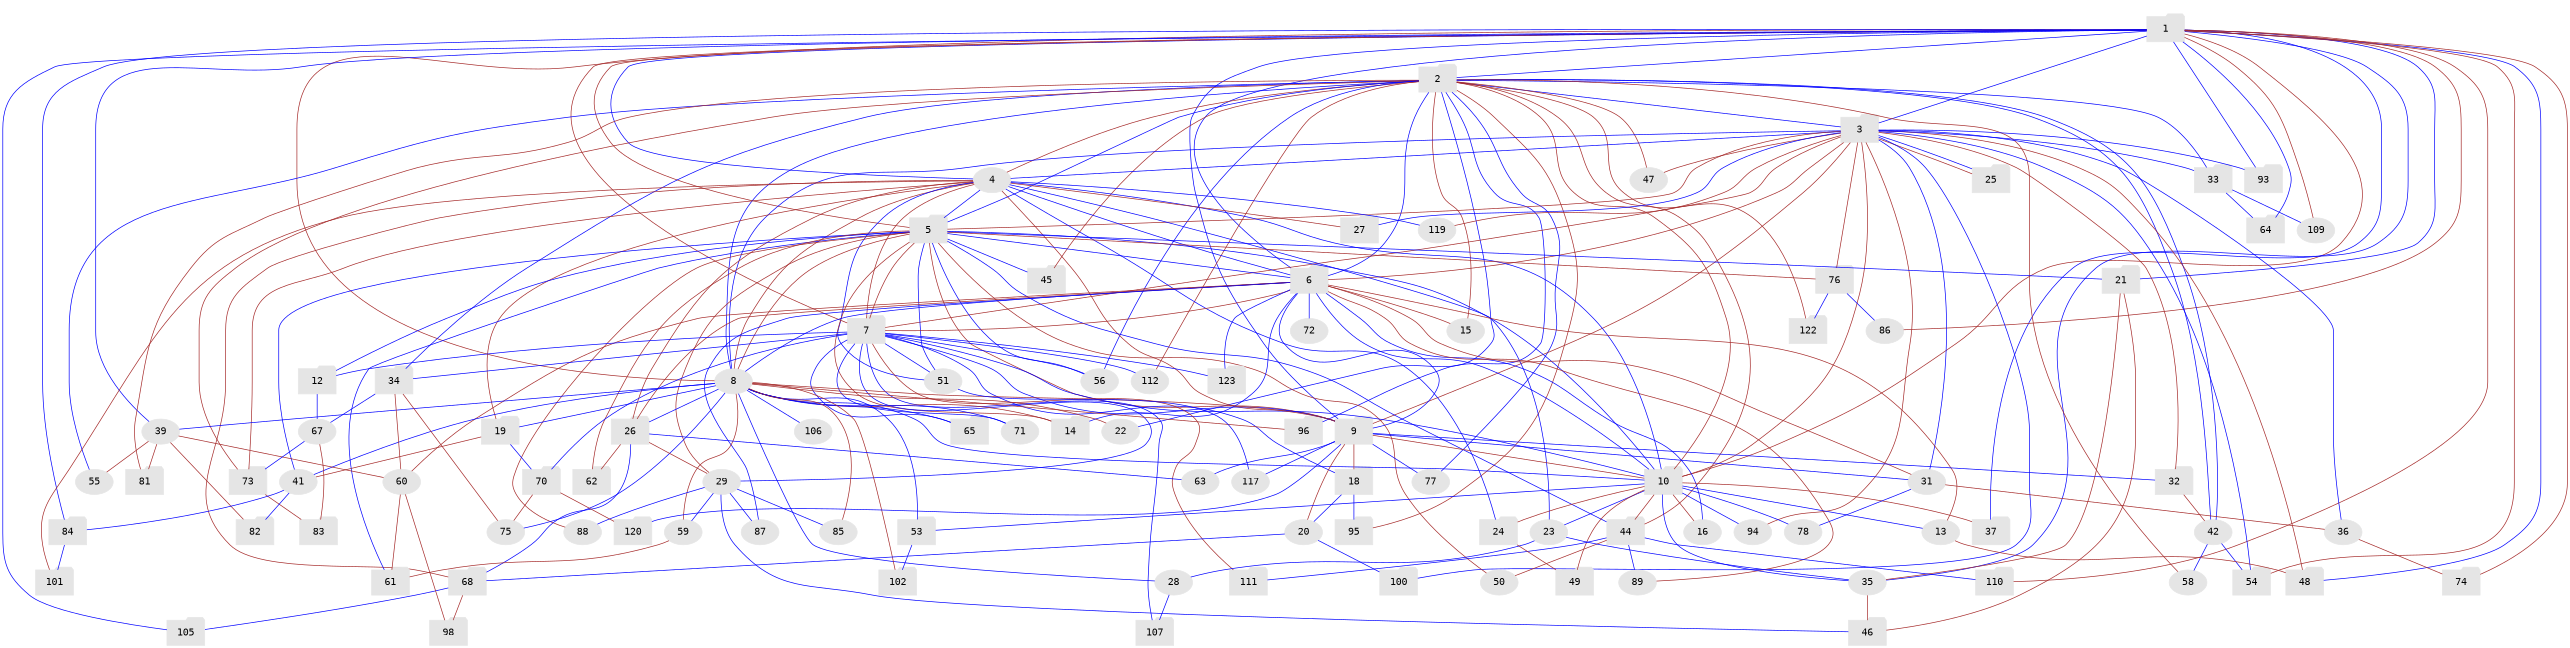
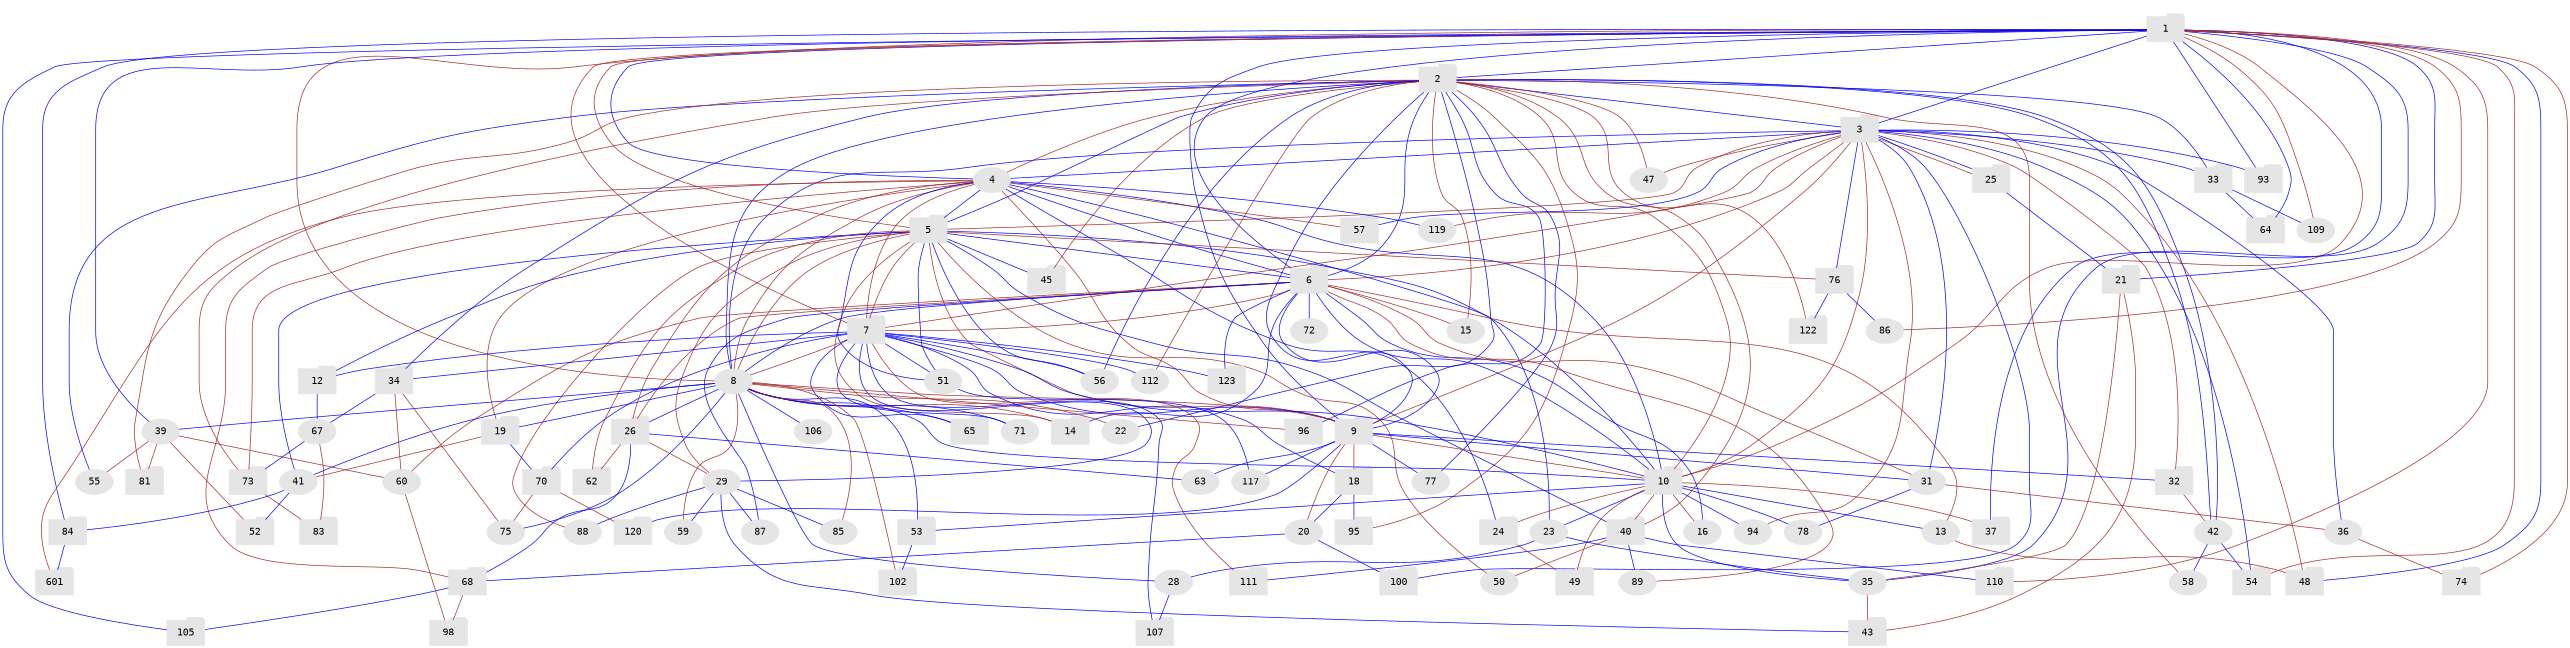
(1847, 205) -> (1847, 205)
(1359, 230) -> (1359, 230)
(1525, 254) -> (2056, 230)
none -> (1275, 288)
none -> (799, 358)
(255, 532) -> (255, 532)
(1626, 532) -> (1626, 532)
(54, 583) -> (54, 583)
(391, 583) -> none
(1867, 633) -> (1867, 633)
